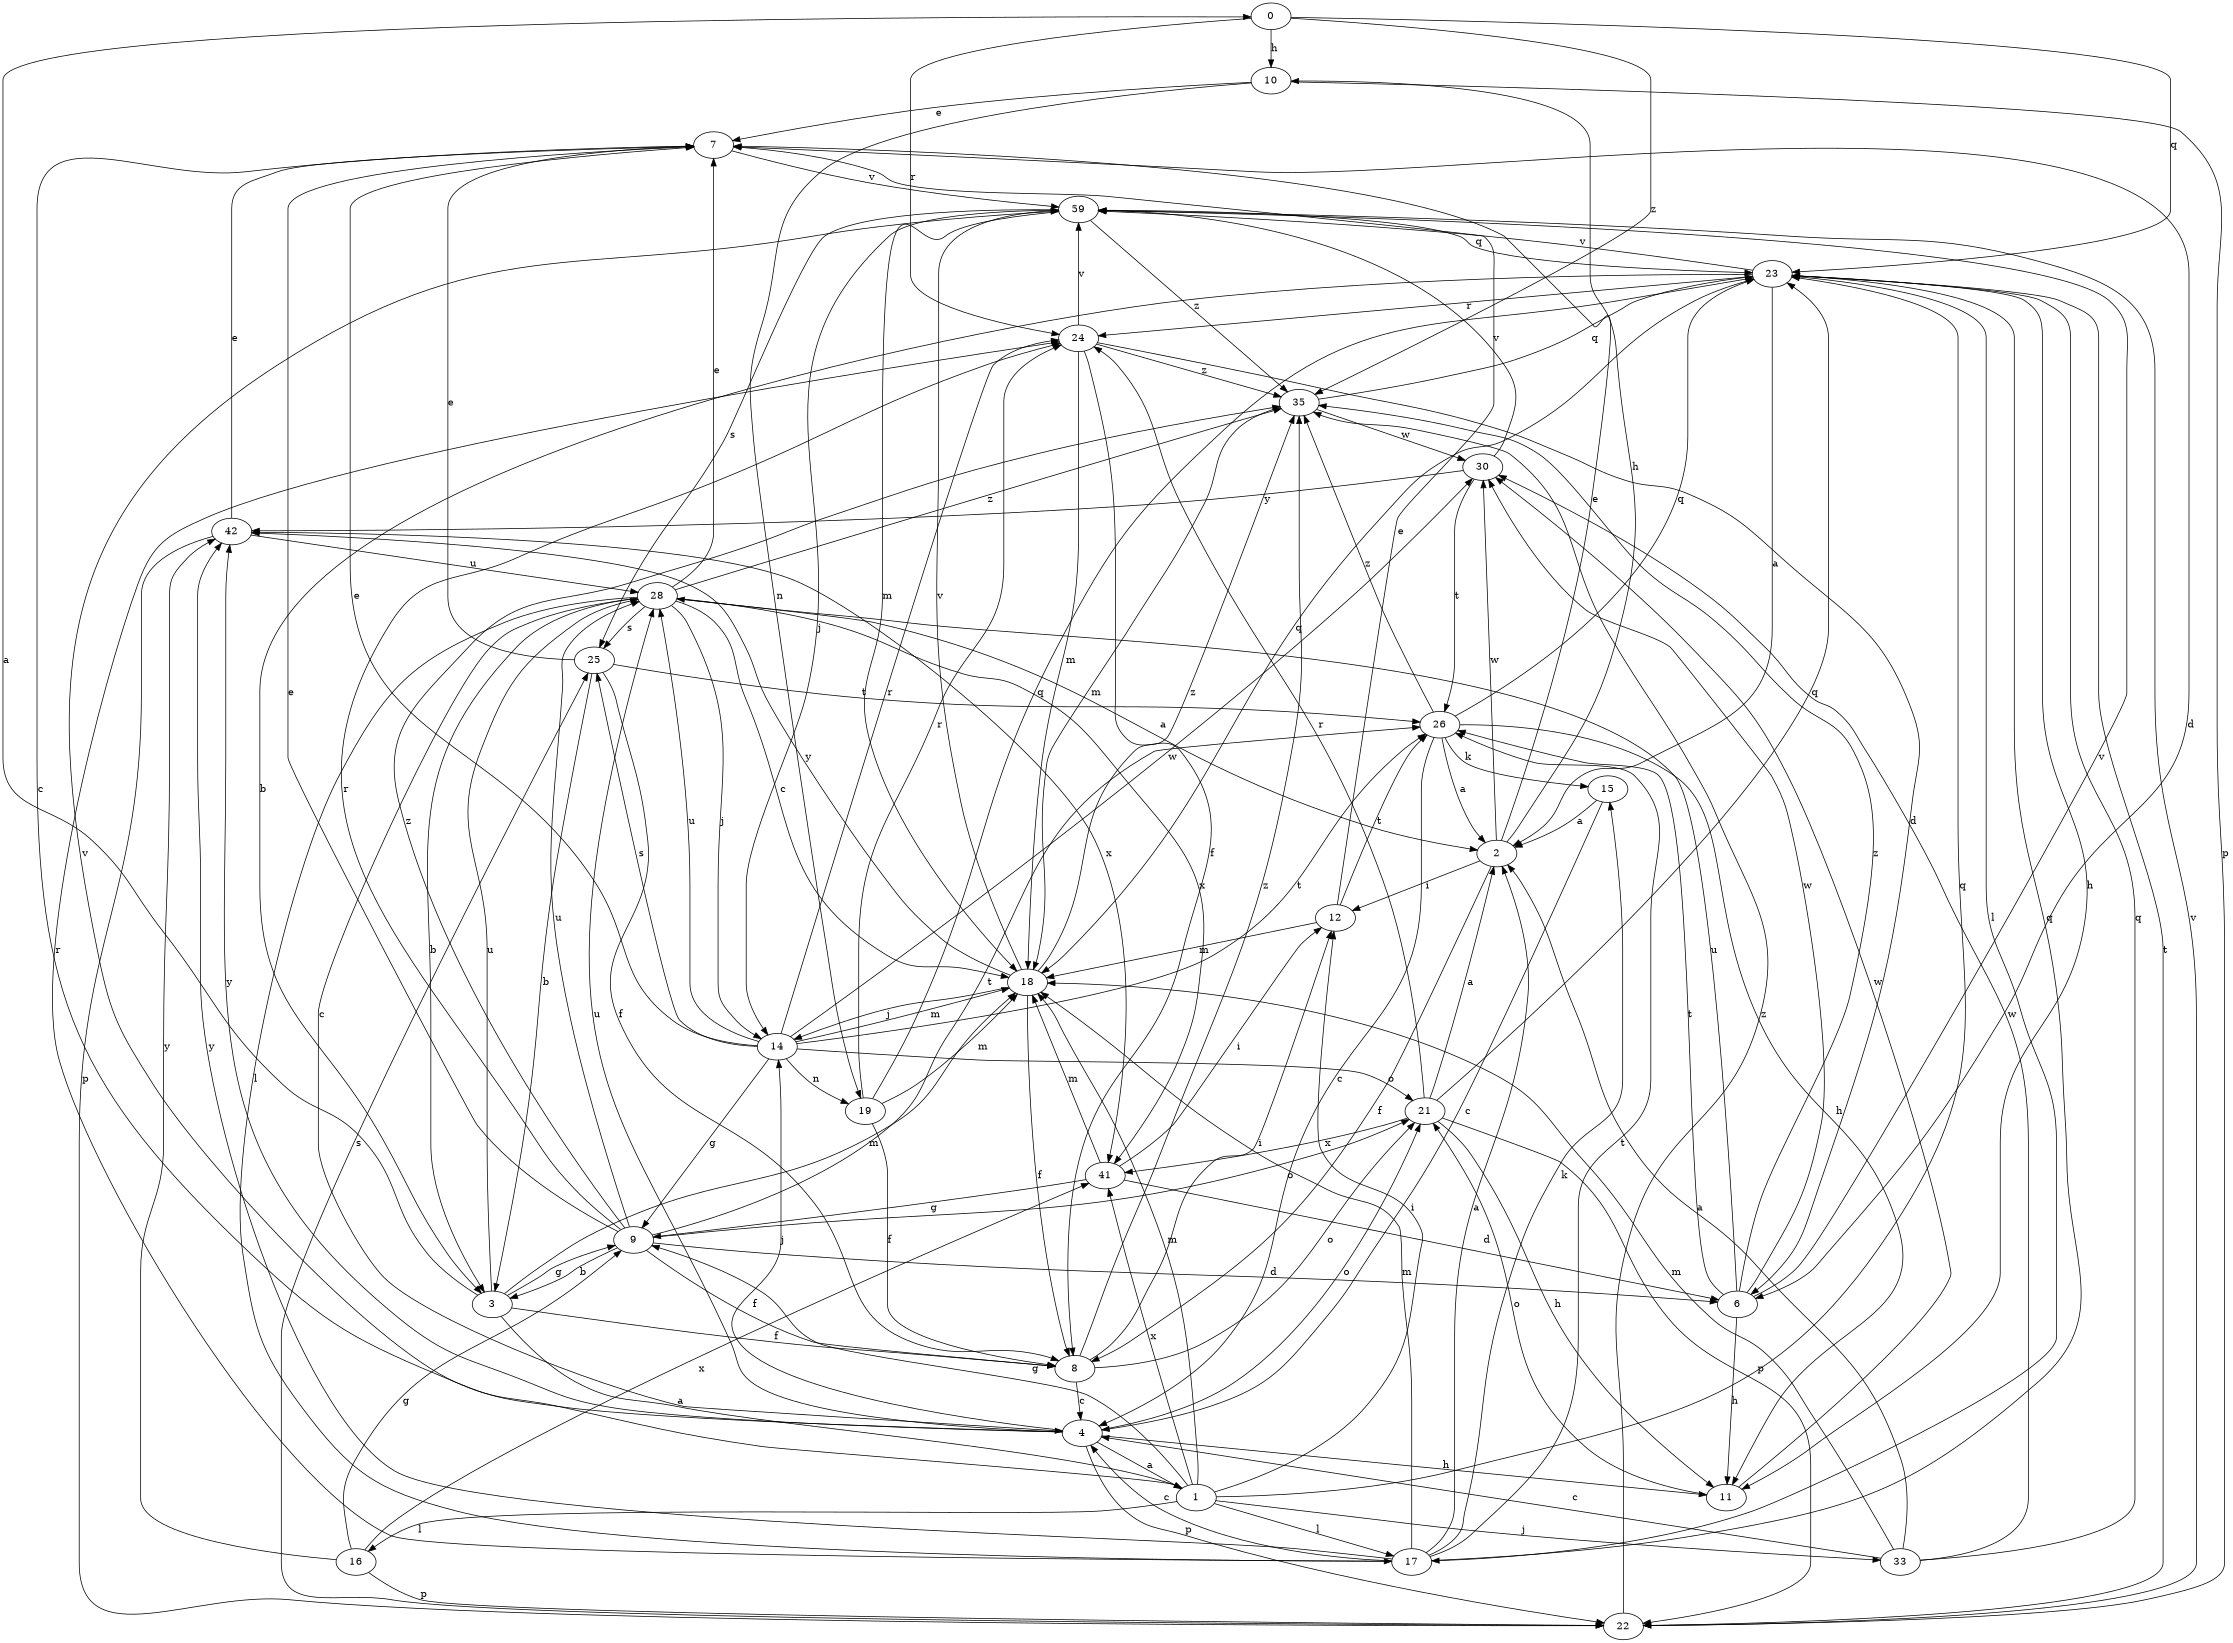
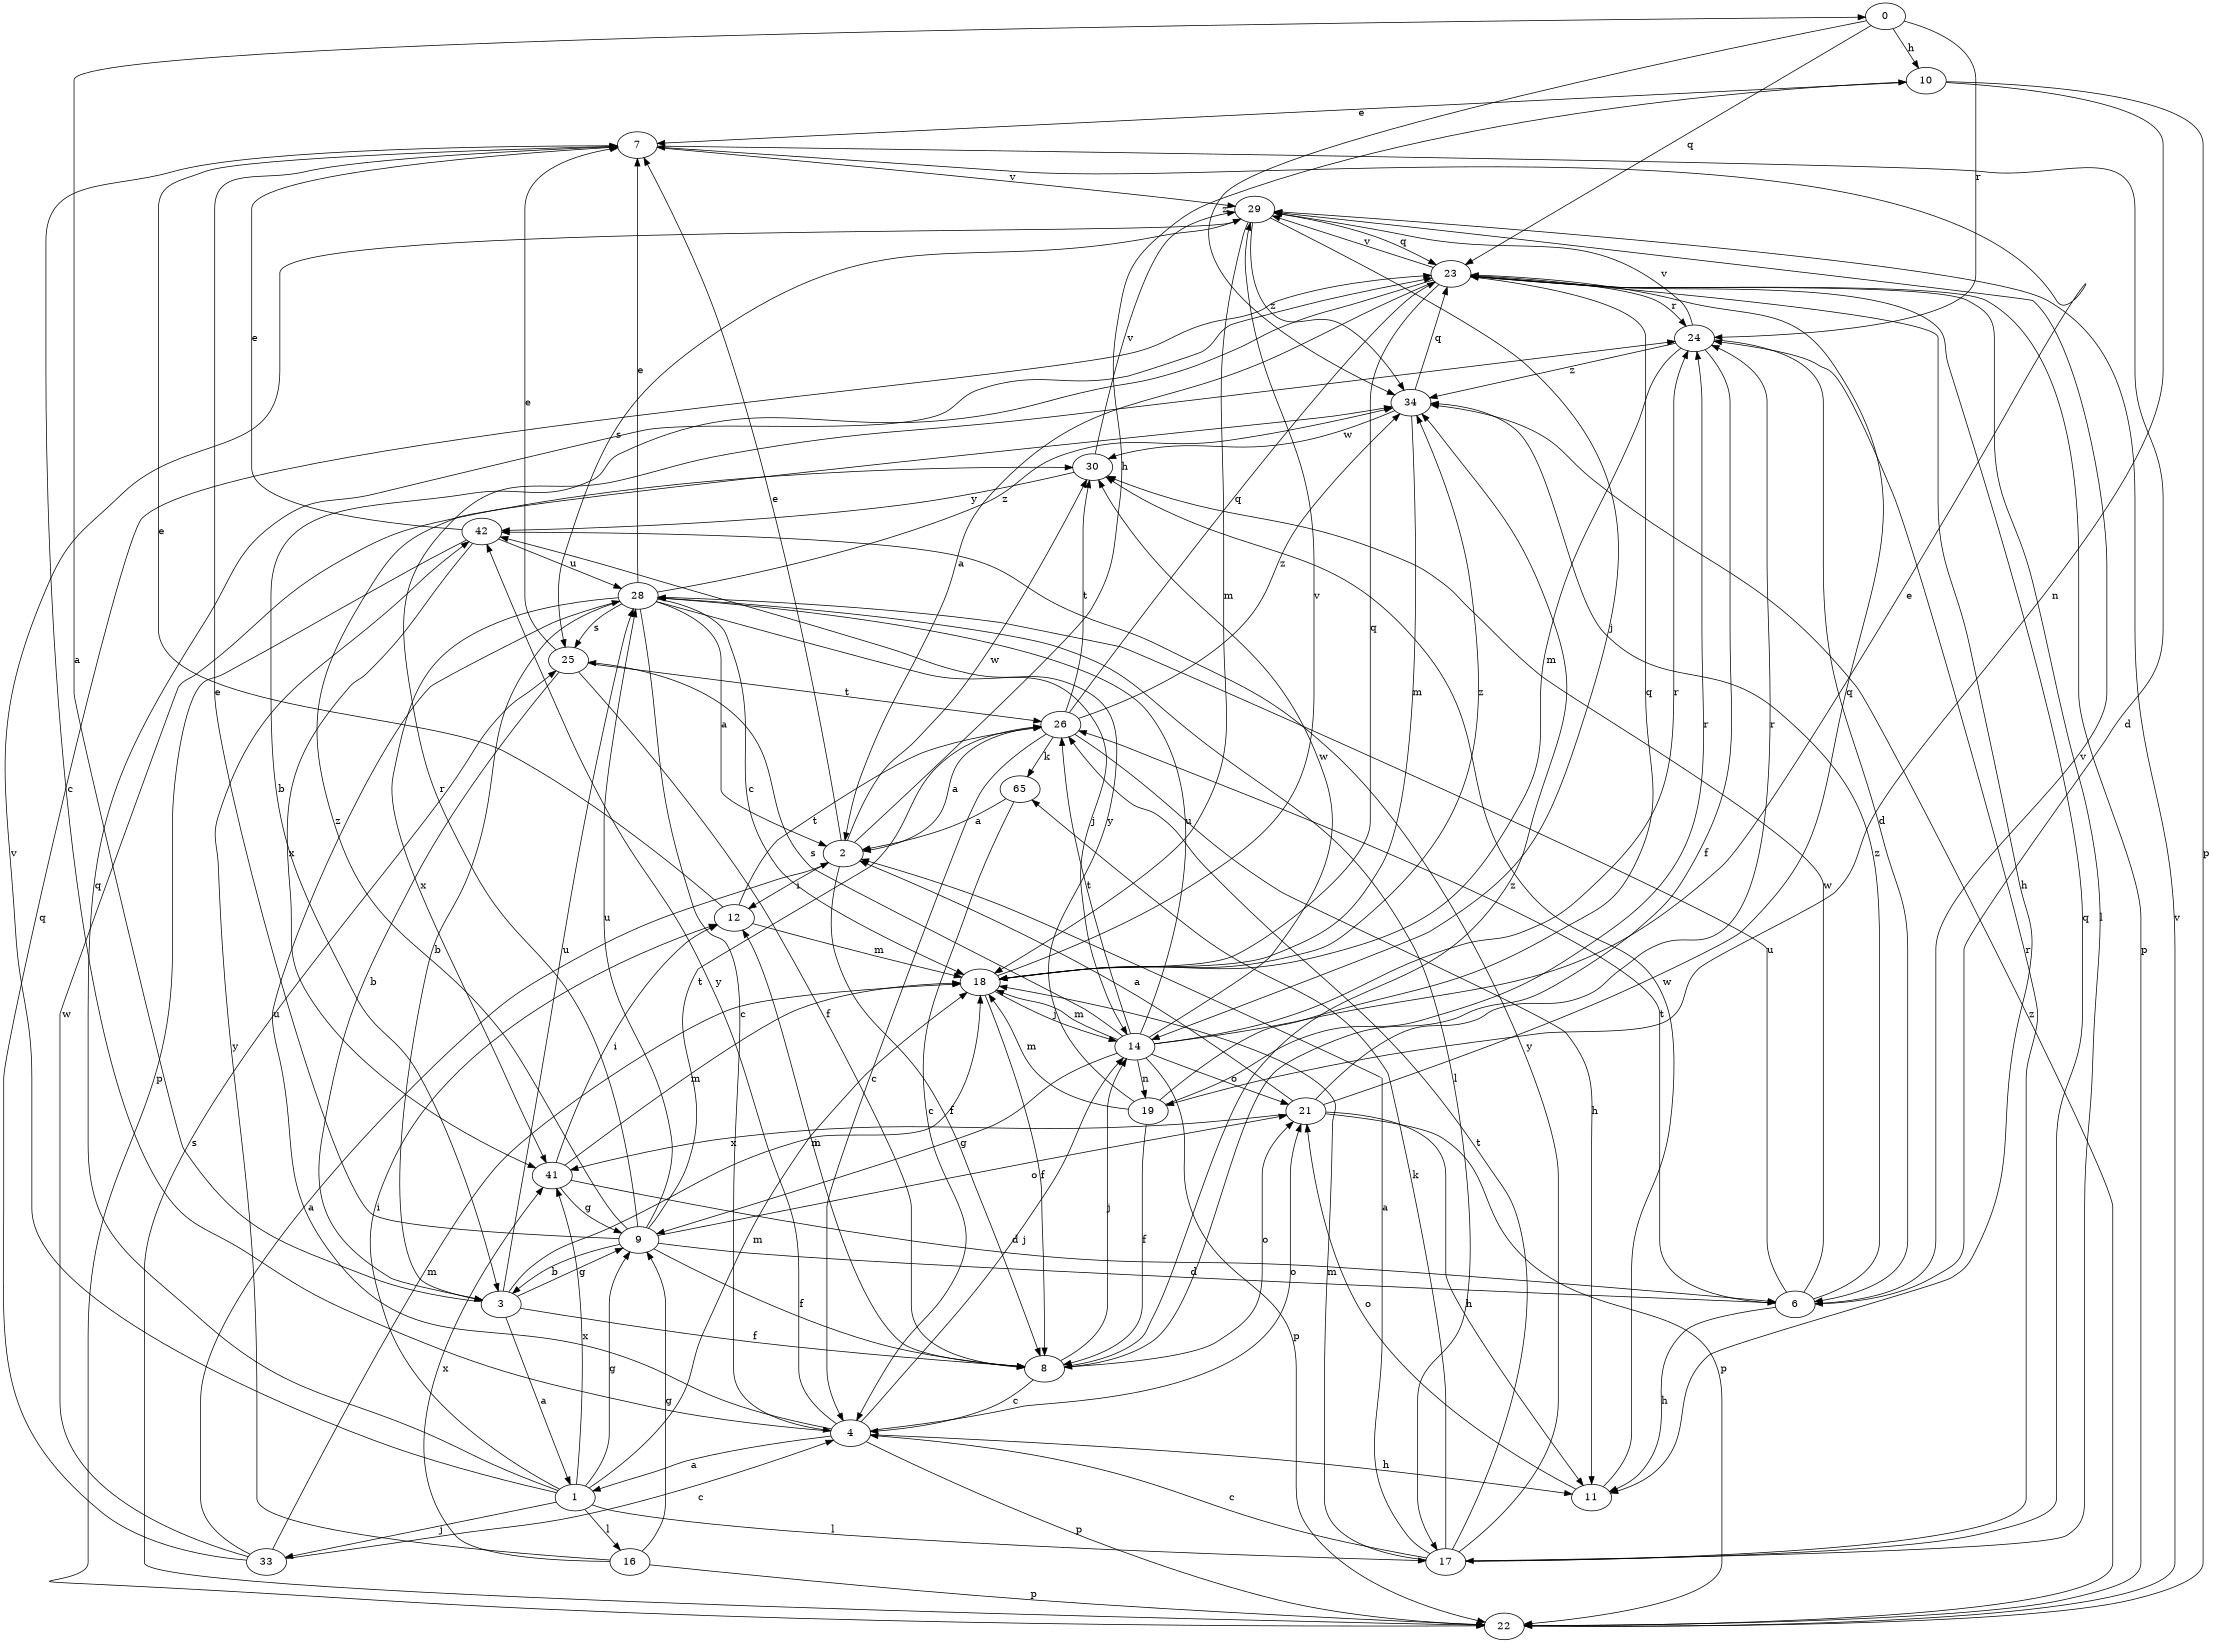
(1079, 209) -> (1255, 209)
(1299, 403) -> (1411, 403)
(1455, 590) -> (1083, 601)
(723, 609) -> (1097, 699)
(1608, 789) -> (1020, 789)
(2166, 950) -> (2145, 950)
none -> (1107, 1222)
none -> (1296, 1368)
